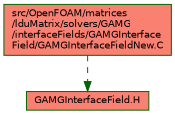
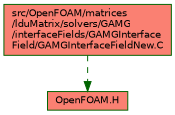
(88, 101) -> (88, 101)
